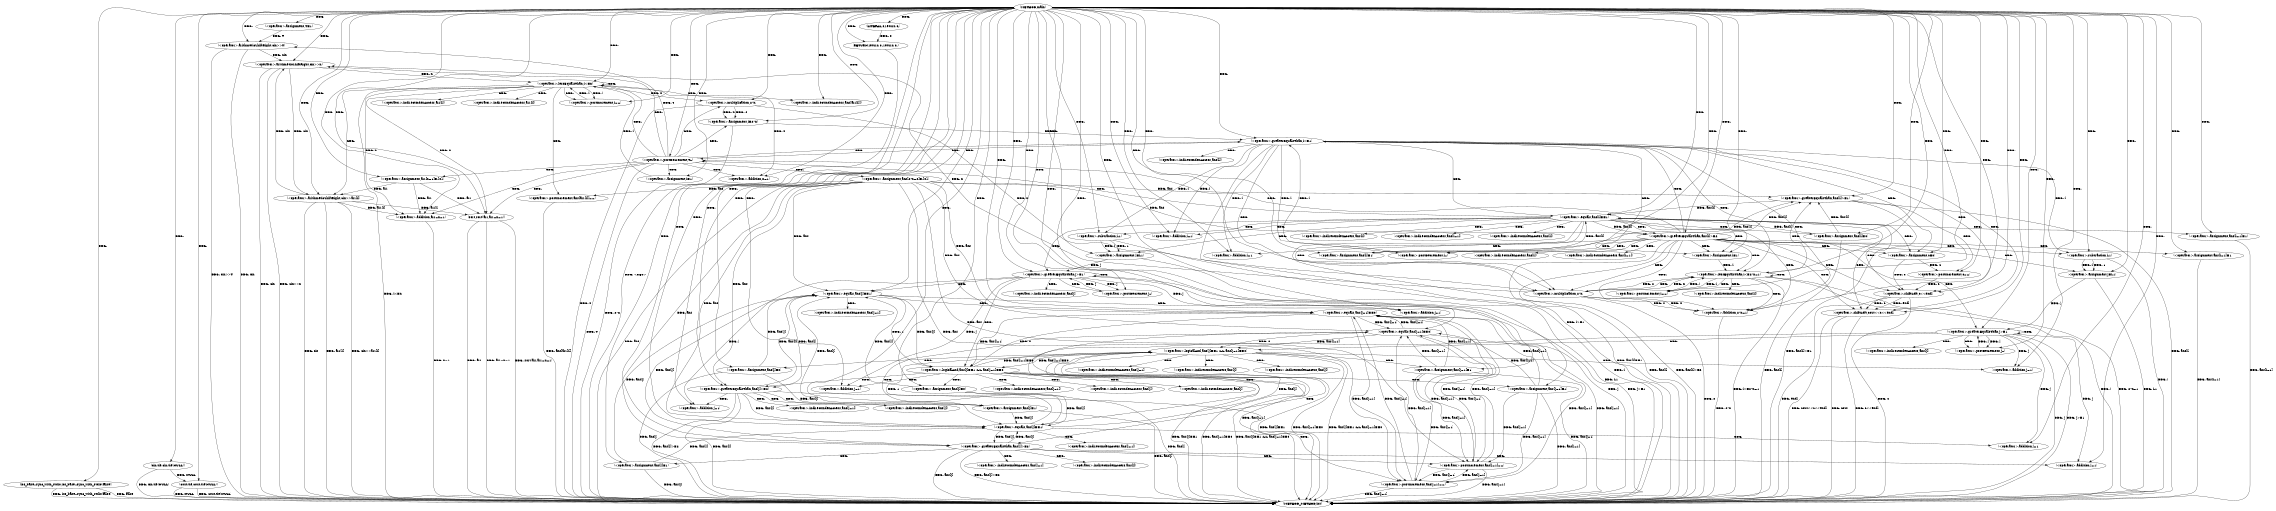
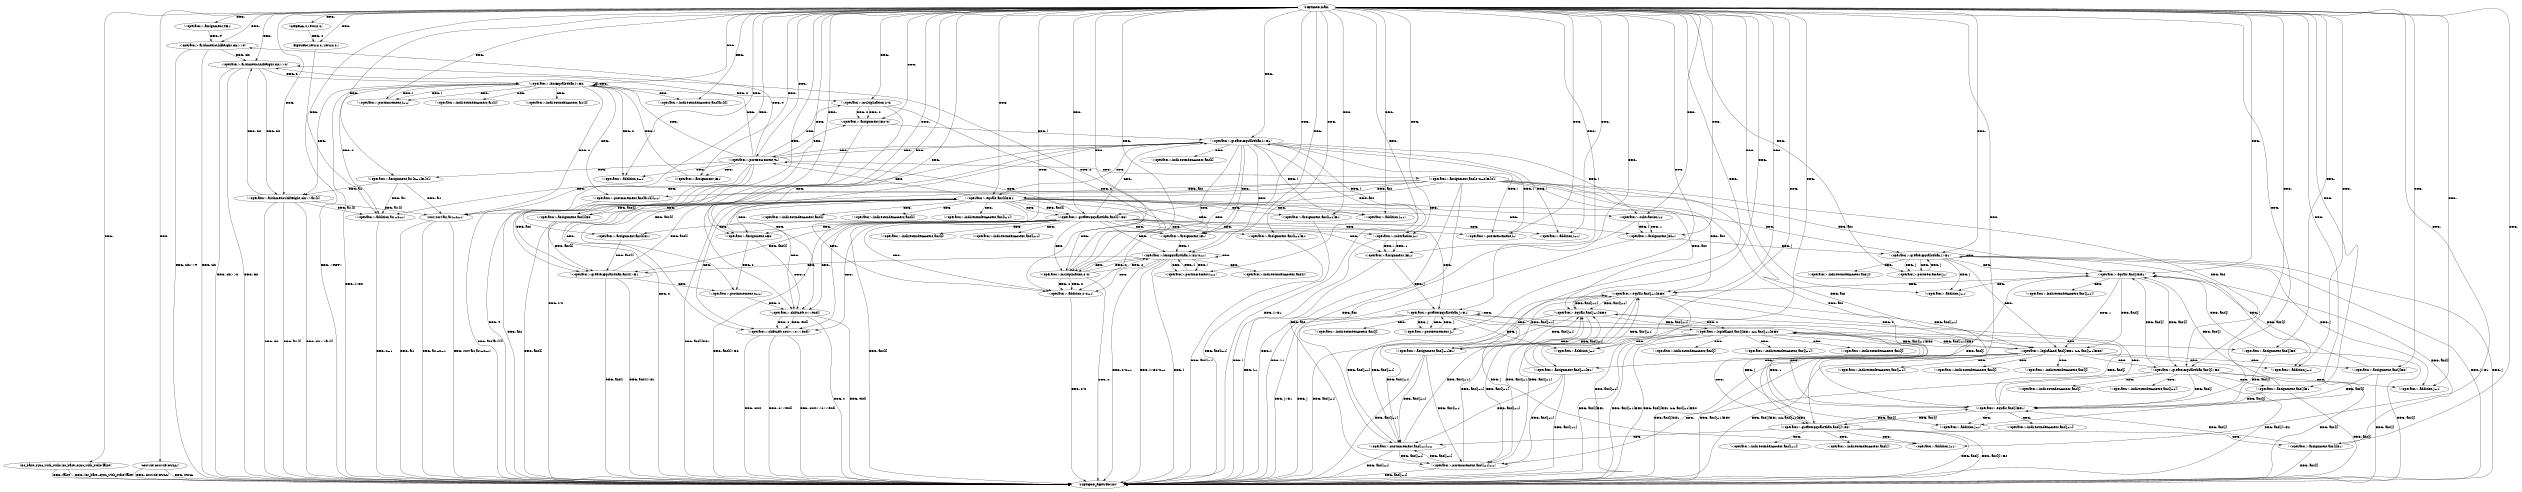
none -> (1227, 194)
(168, 466) -> none
(1303, 504) -> (1098, 485)
